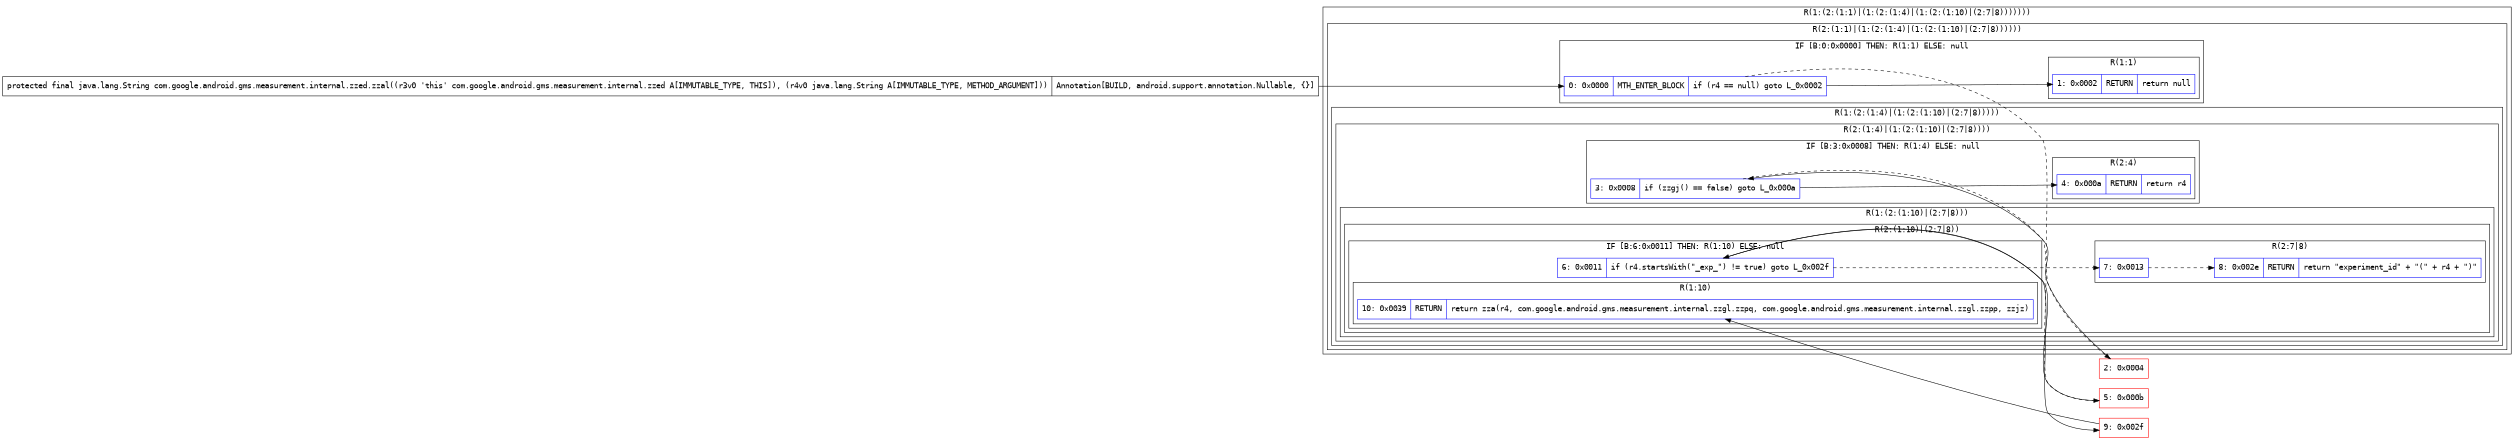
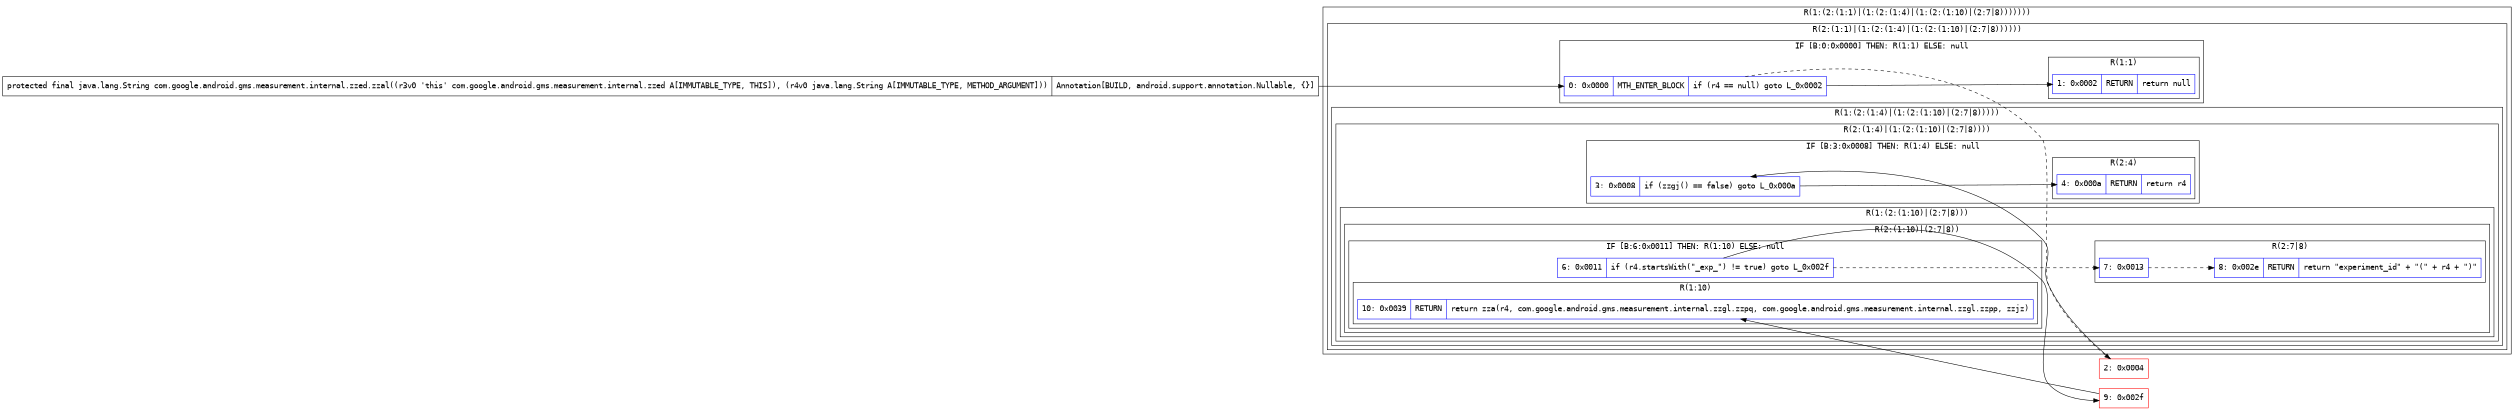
(2124, 398) -> none
